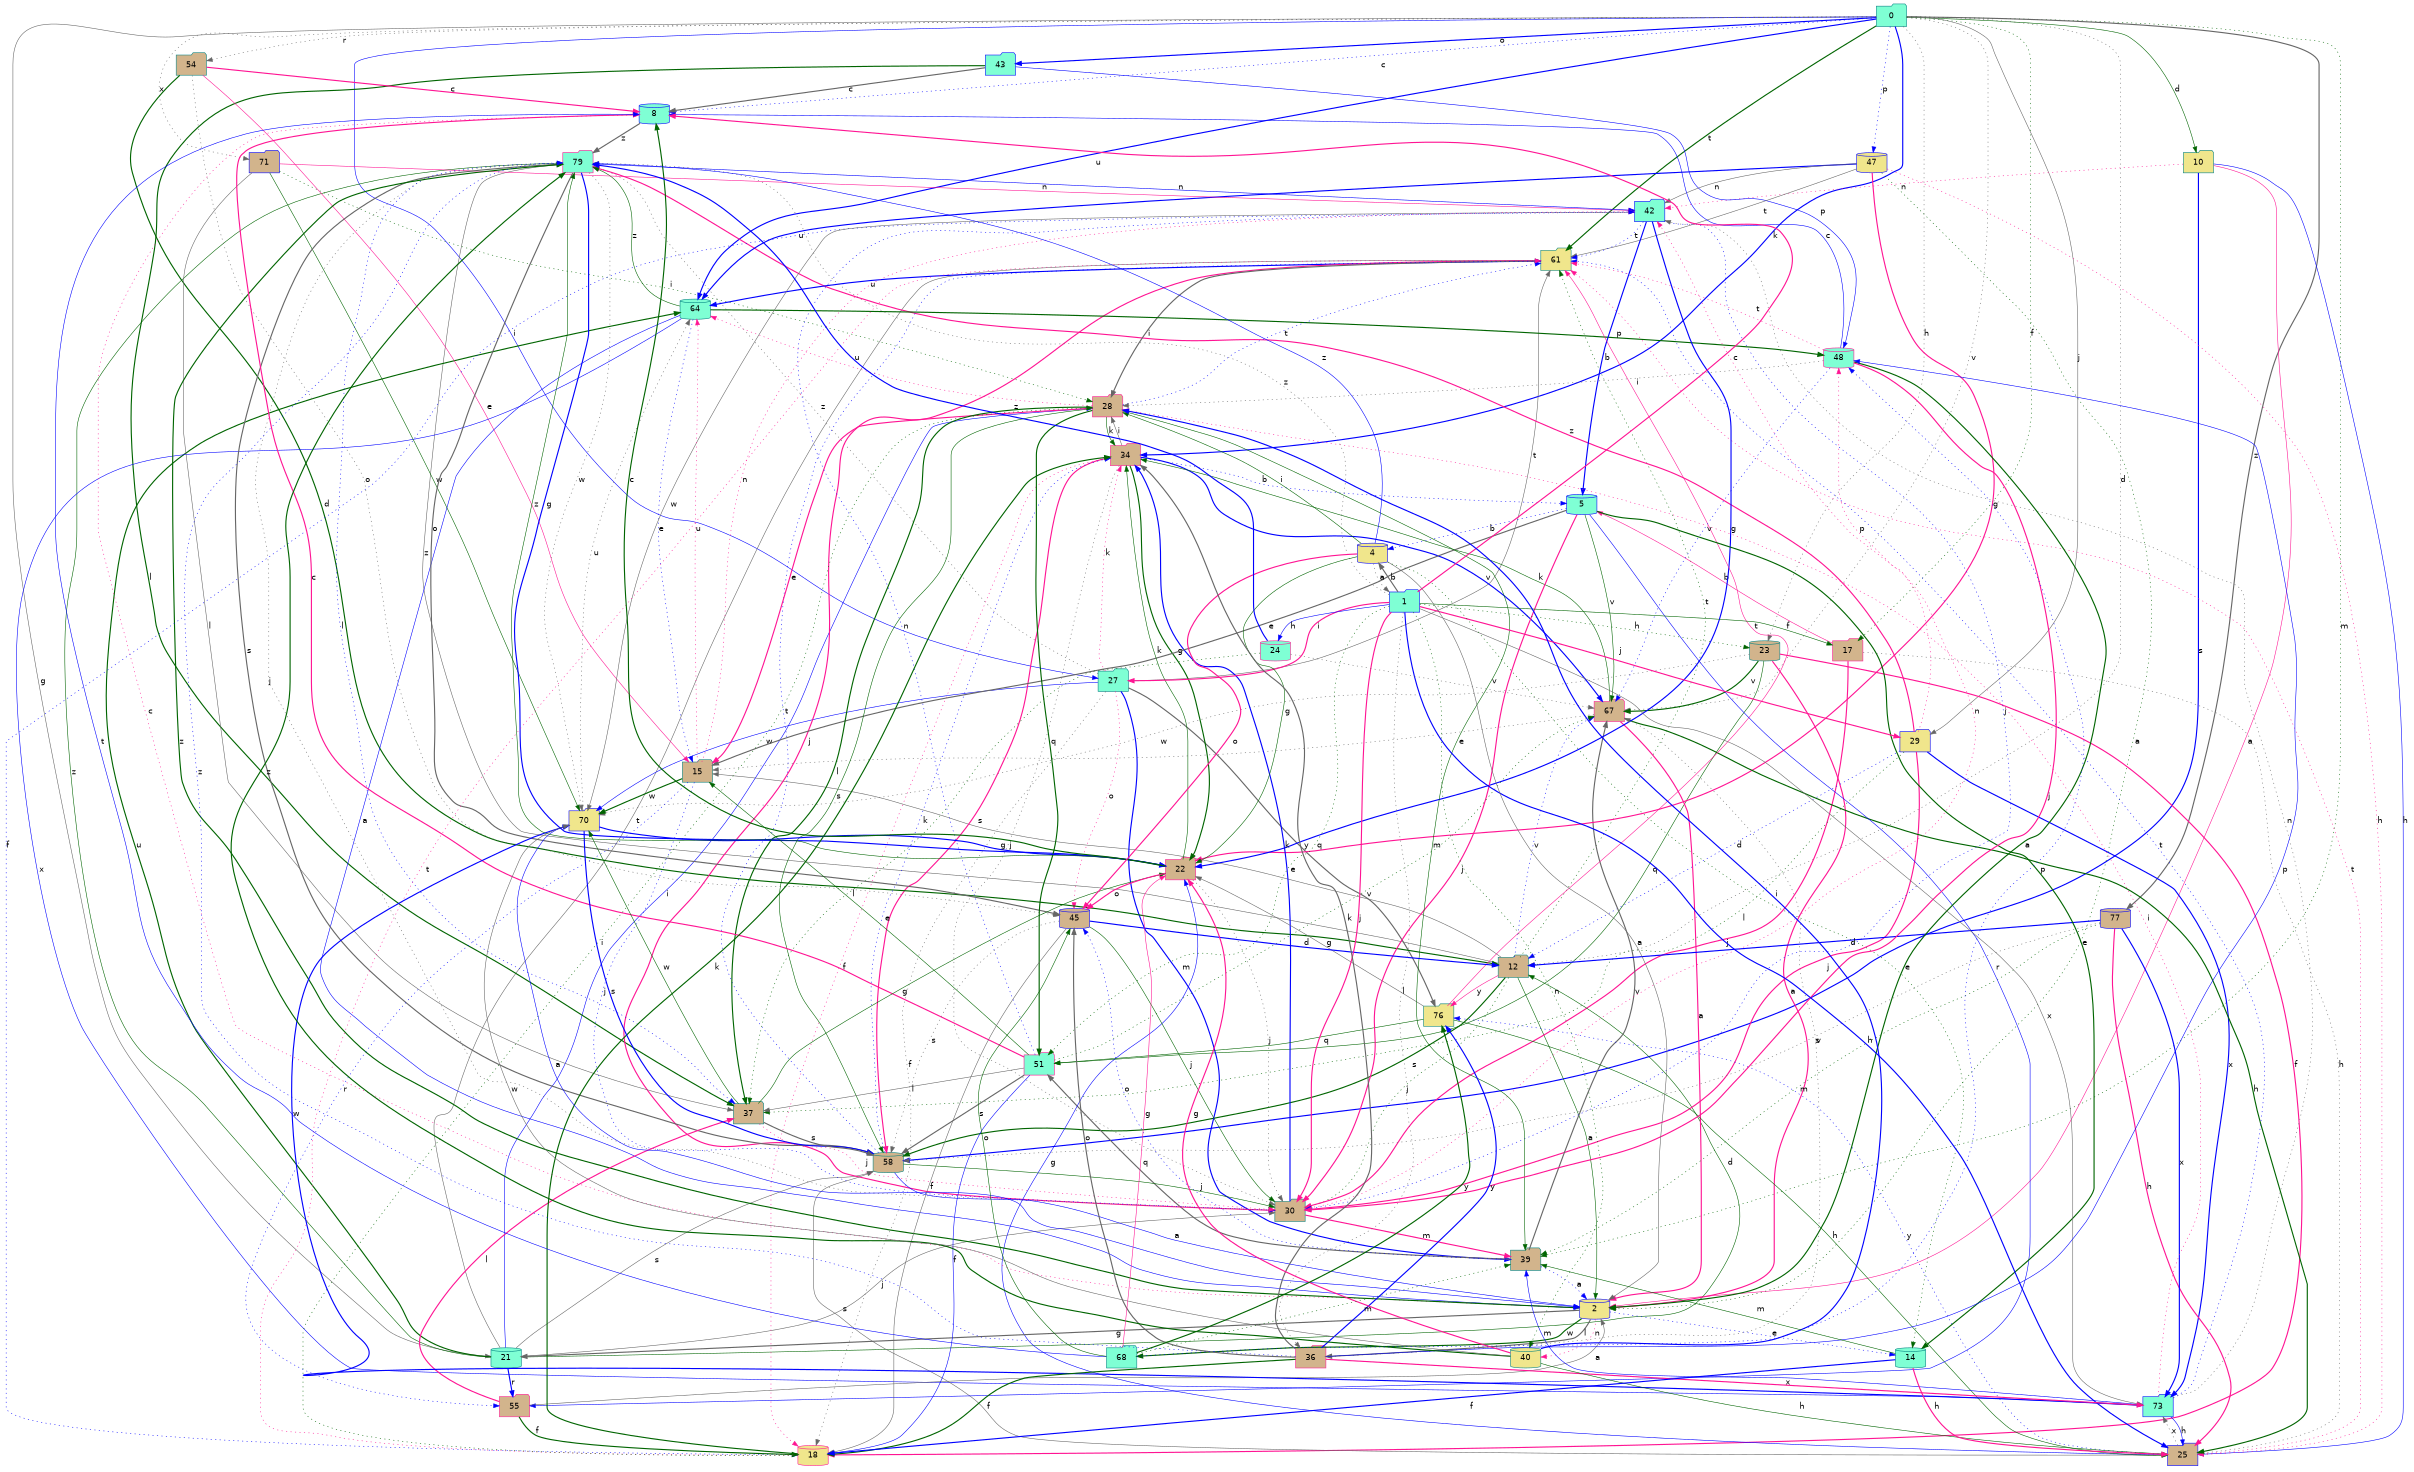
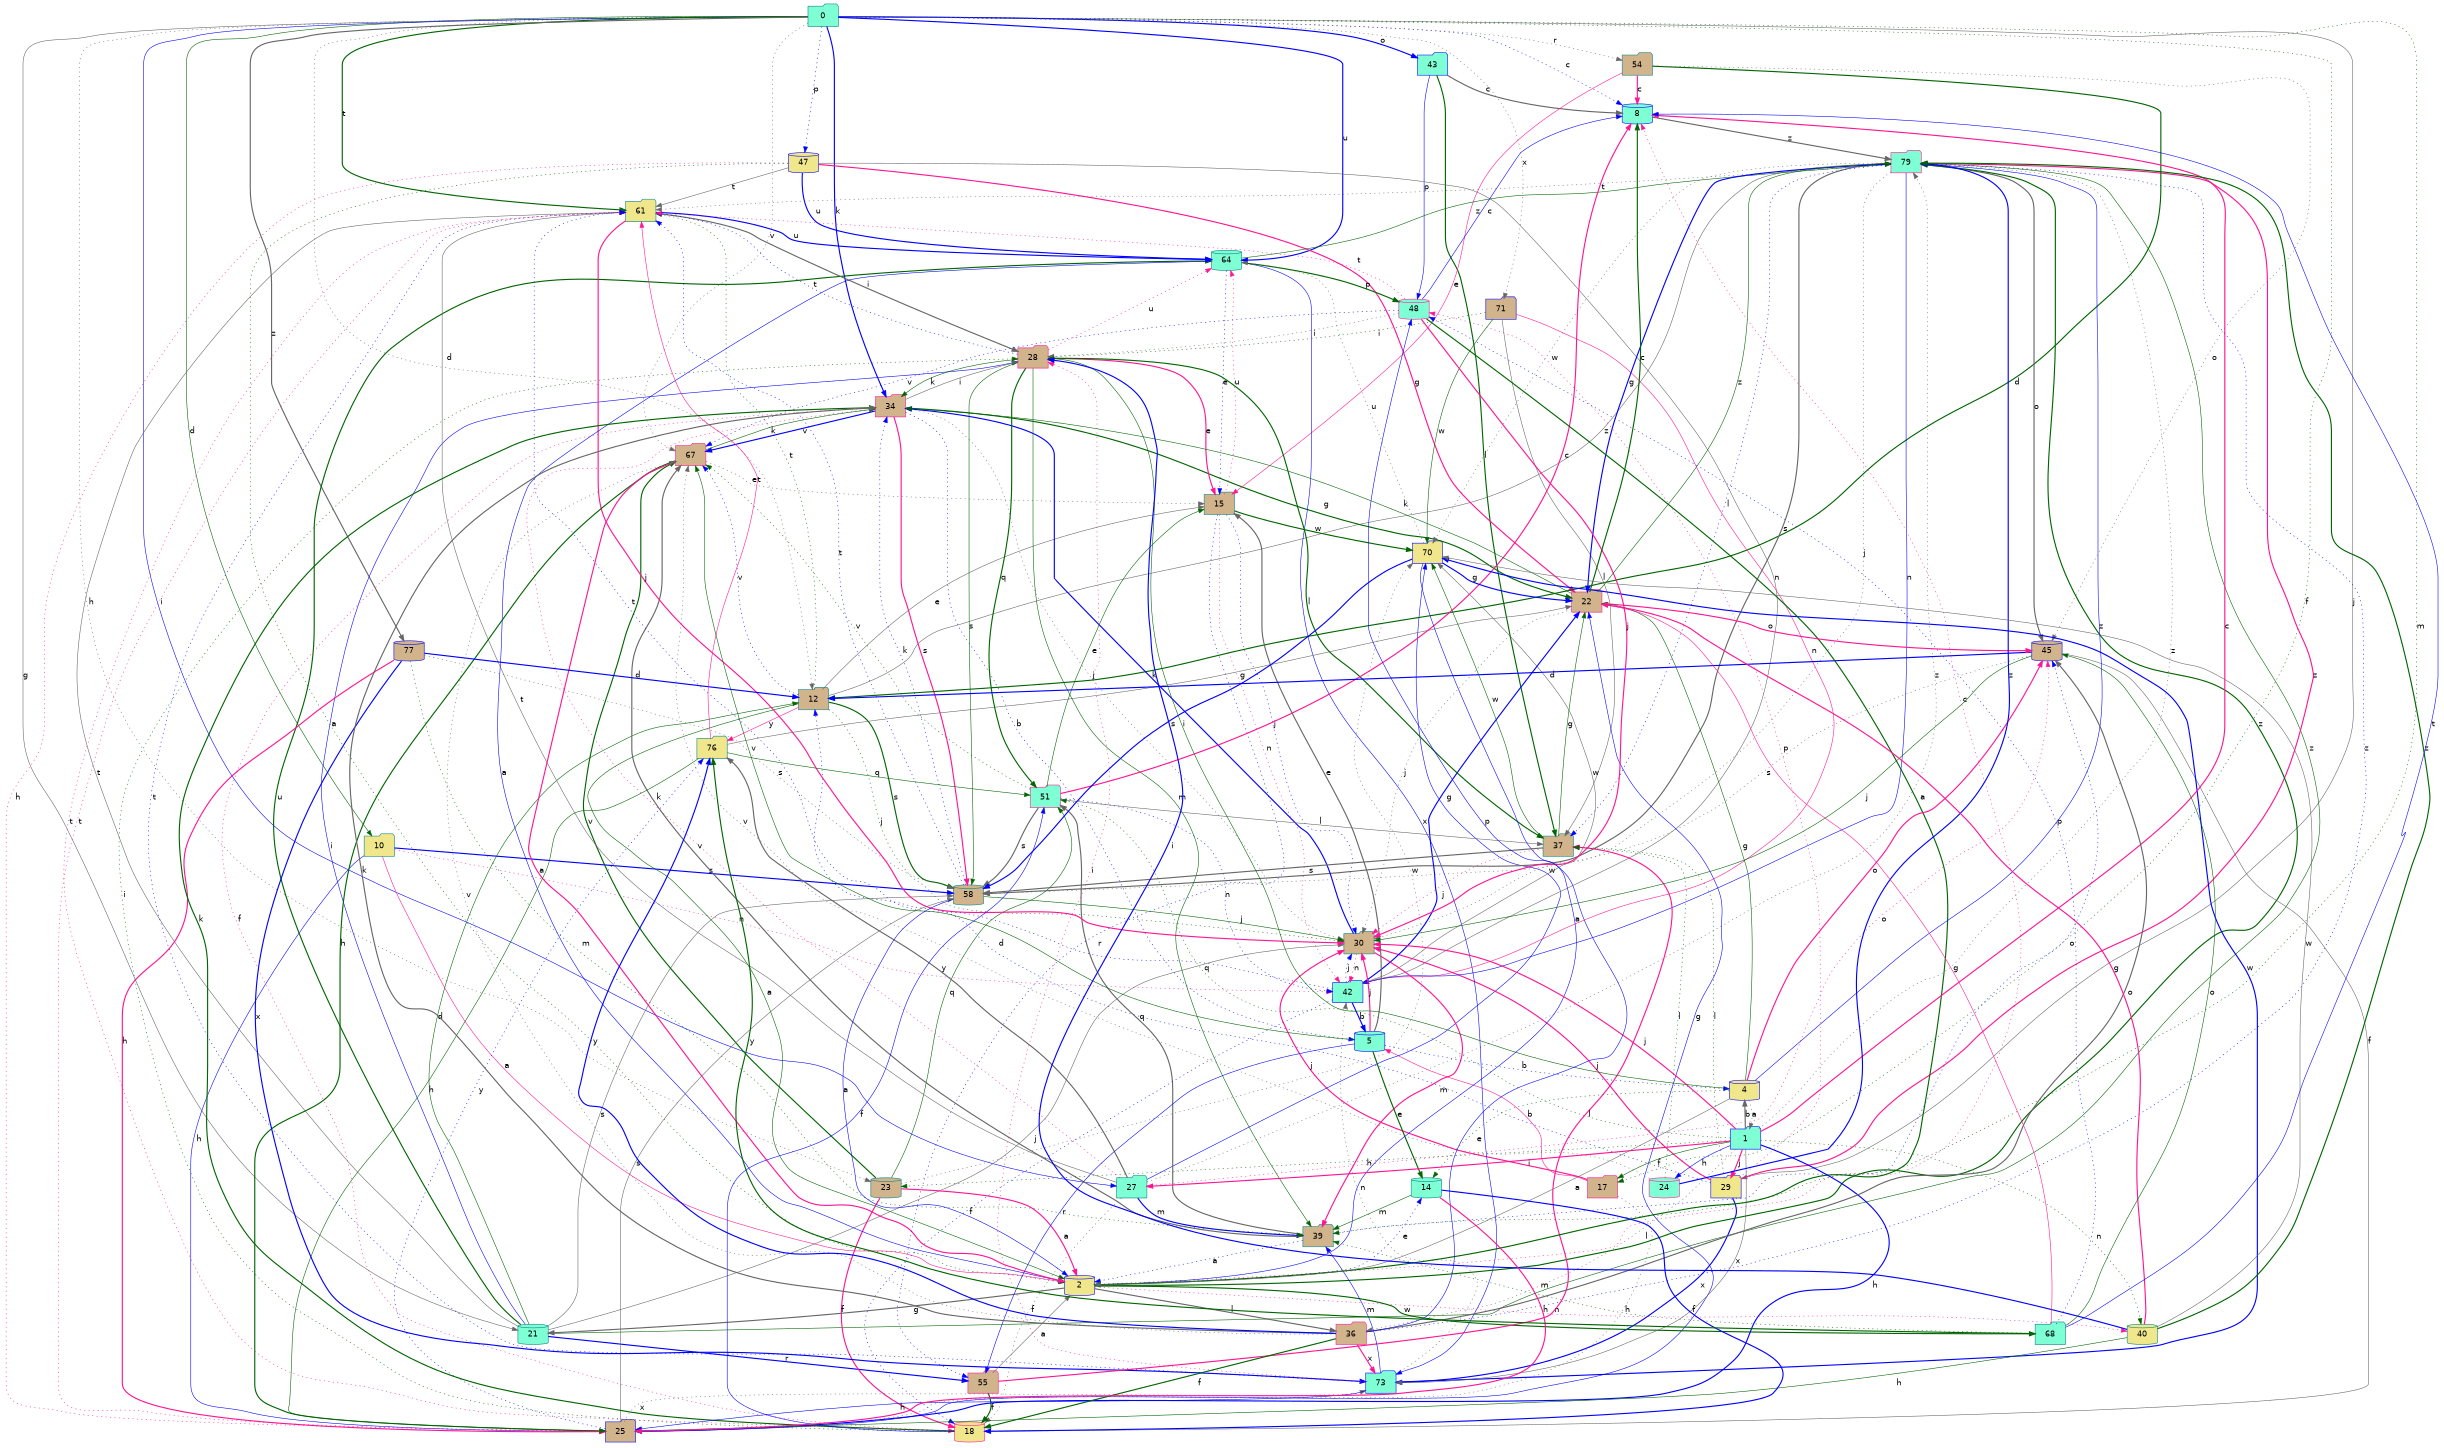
none -> (1277, 195)
(954, 1287) -> (758, 1164)
